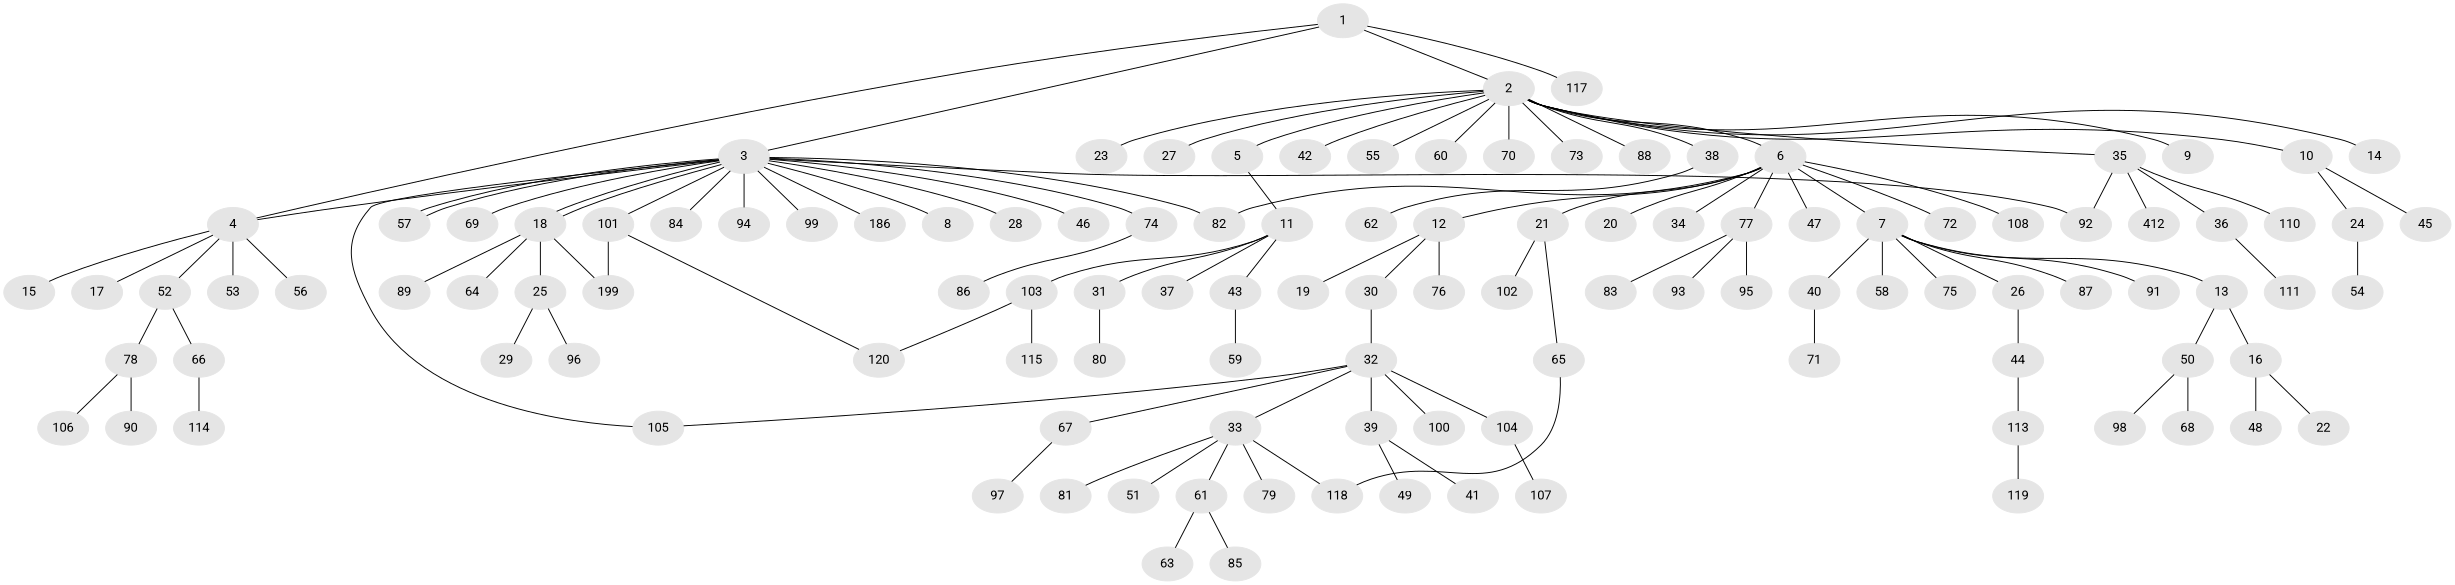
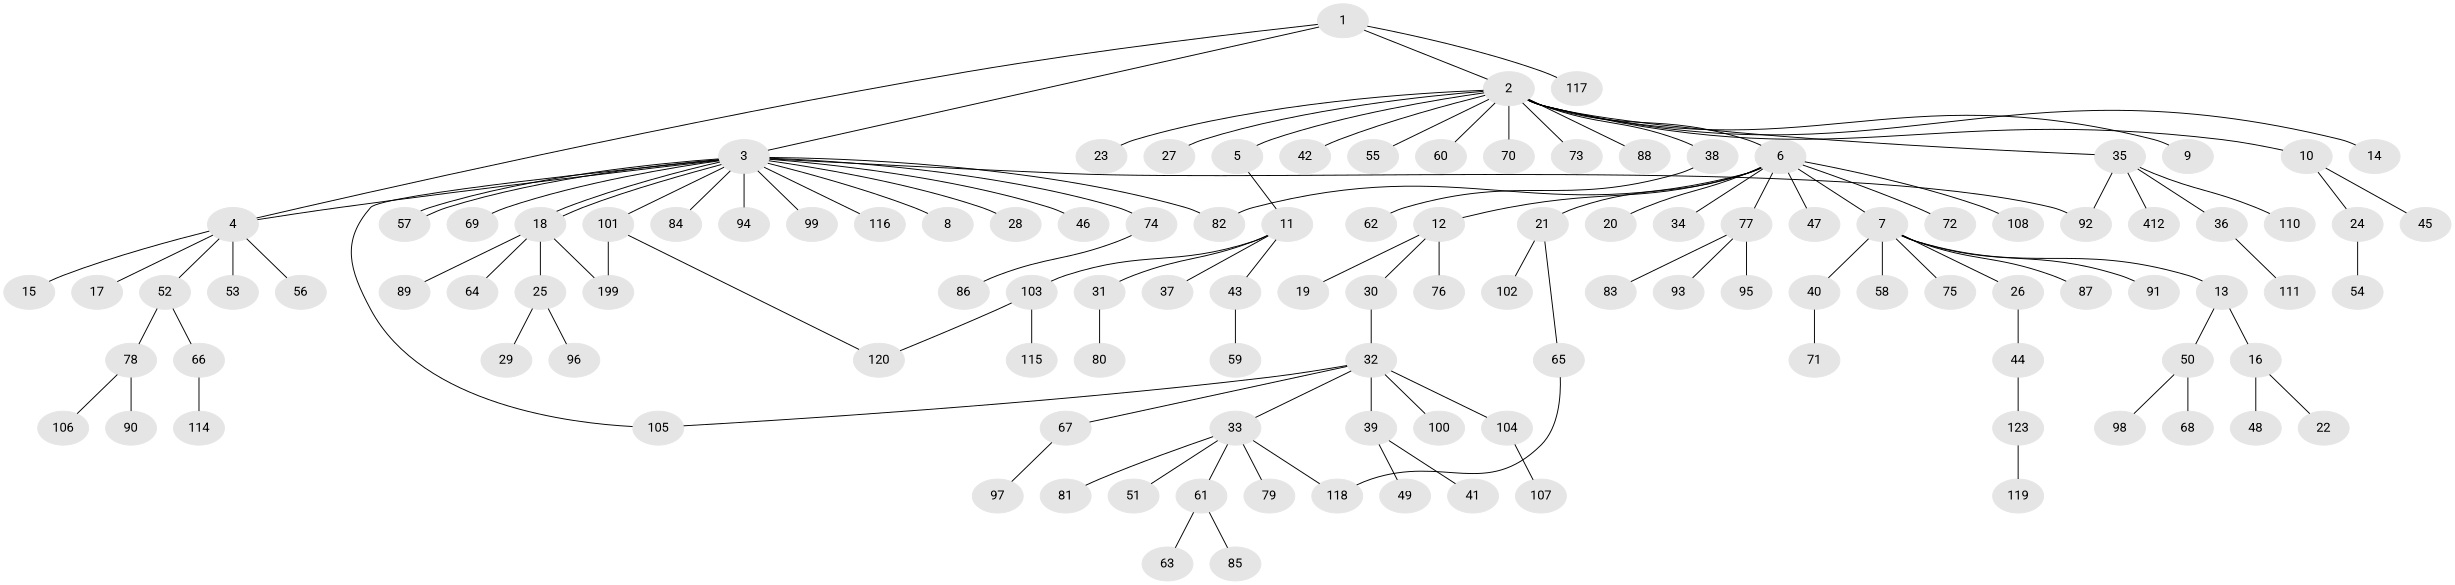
(880, 224) -> (880, 224)
(2018, 428) -> (2018, 428)
